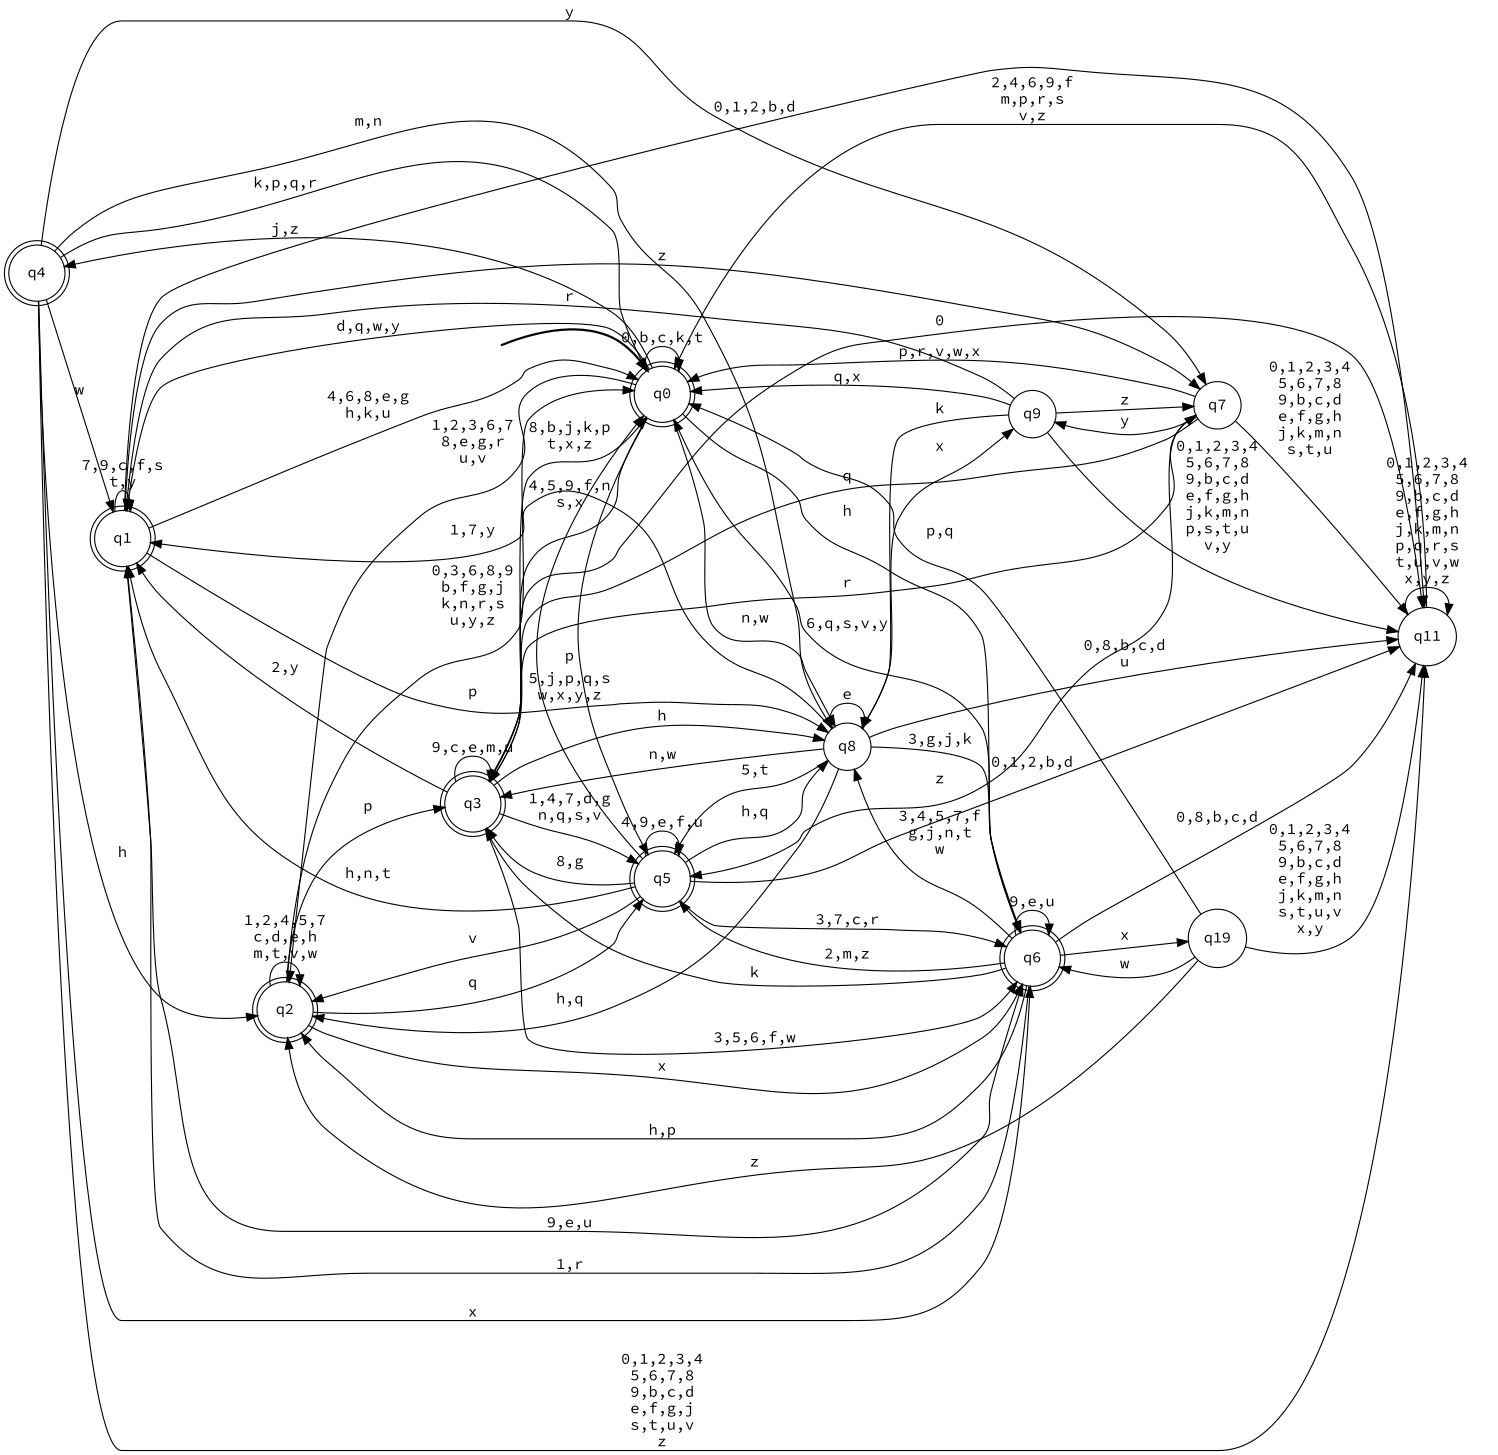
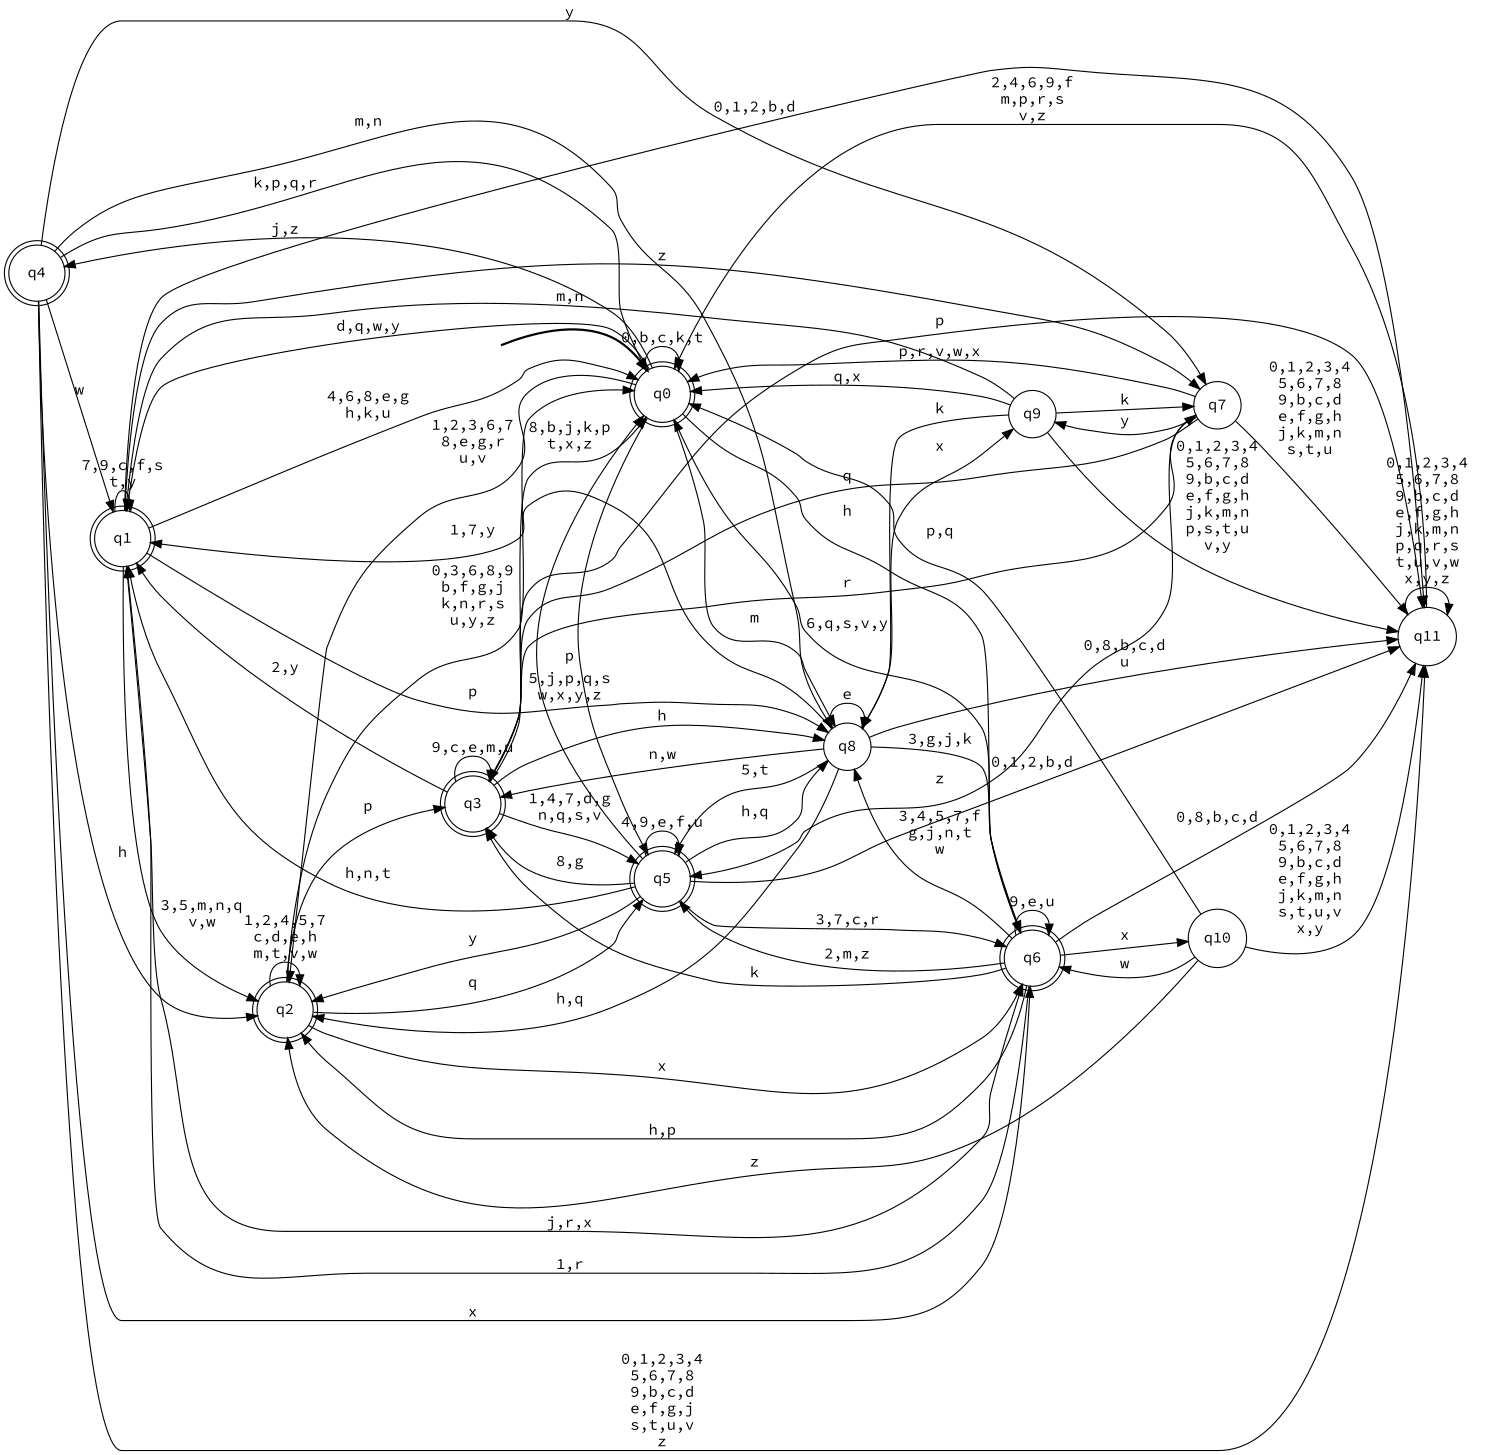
(570, 297) -> (570, 297)
(940, 321) -> (940, 321)
(1125, 400) -> (1125, 400)
(531, 561) -> none
(755, 618) -> (755, 618)
none -> (132, 806)
(1217, 938) -> (1217, 938)
(473, 939) -> (473, 939)
(666, 1054) -> none
(570, 1223) -> (570, 1223)
